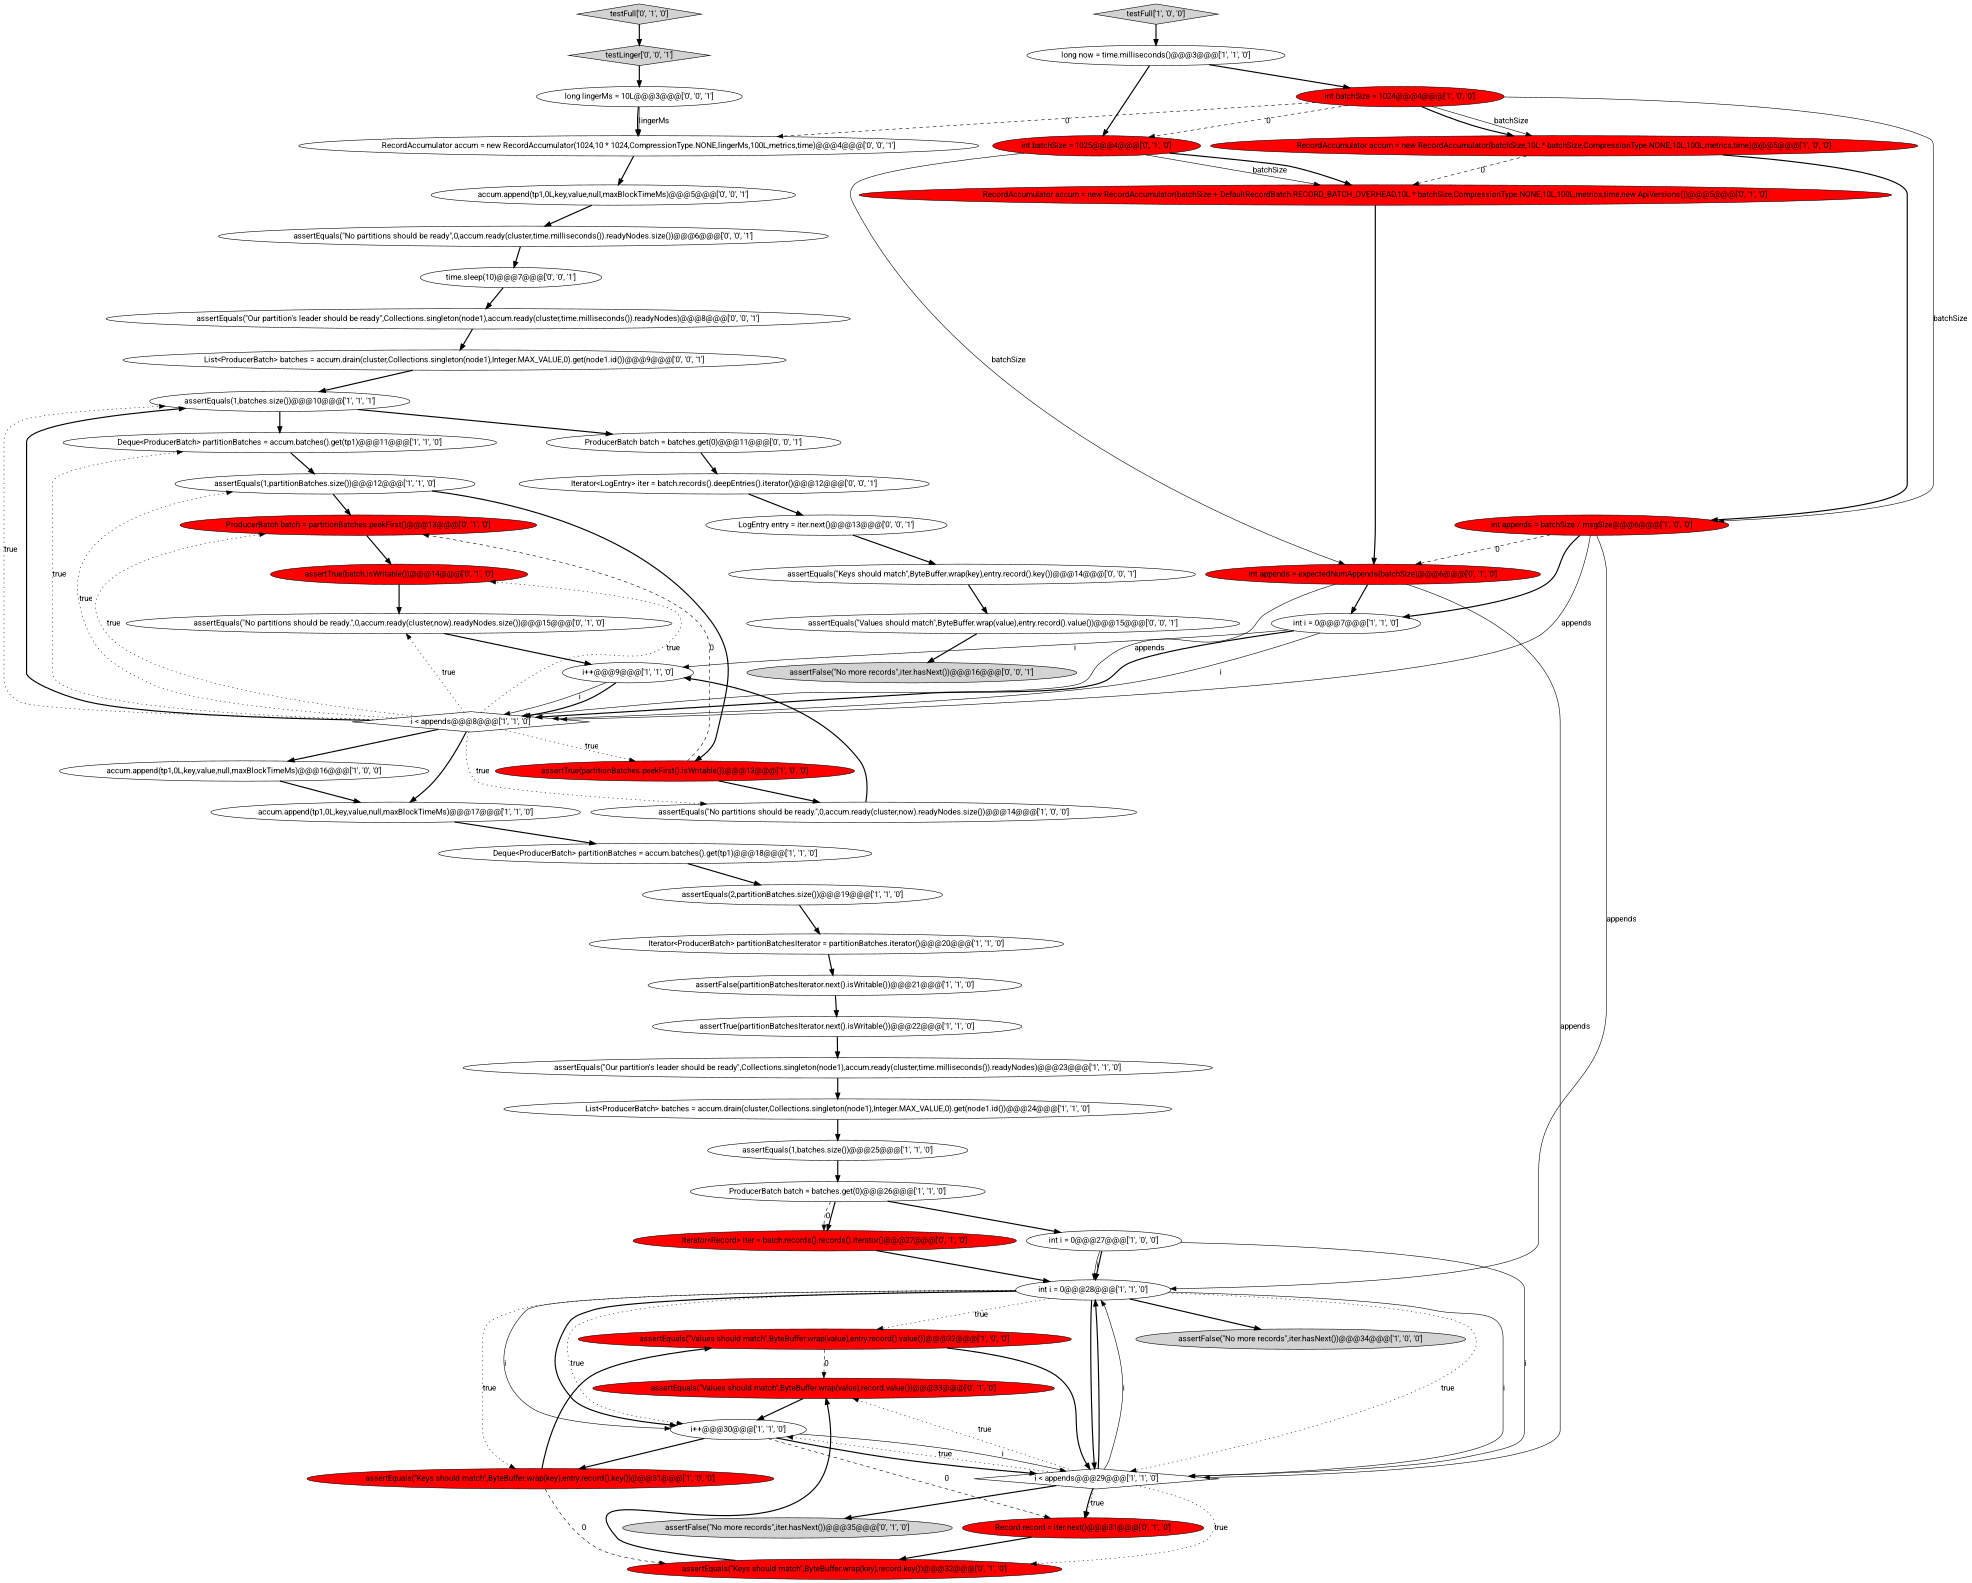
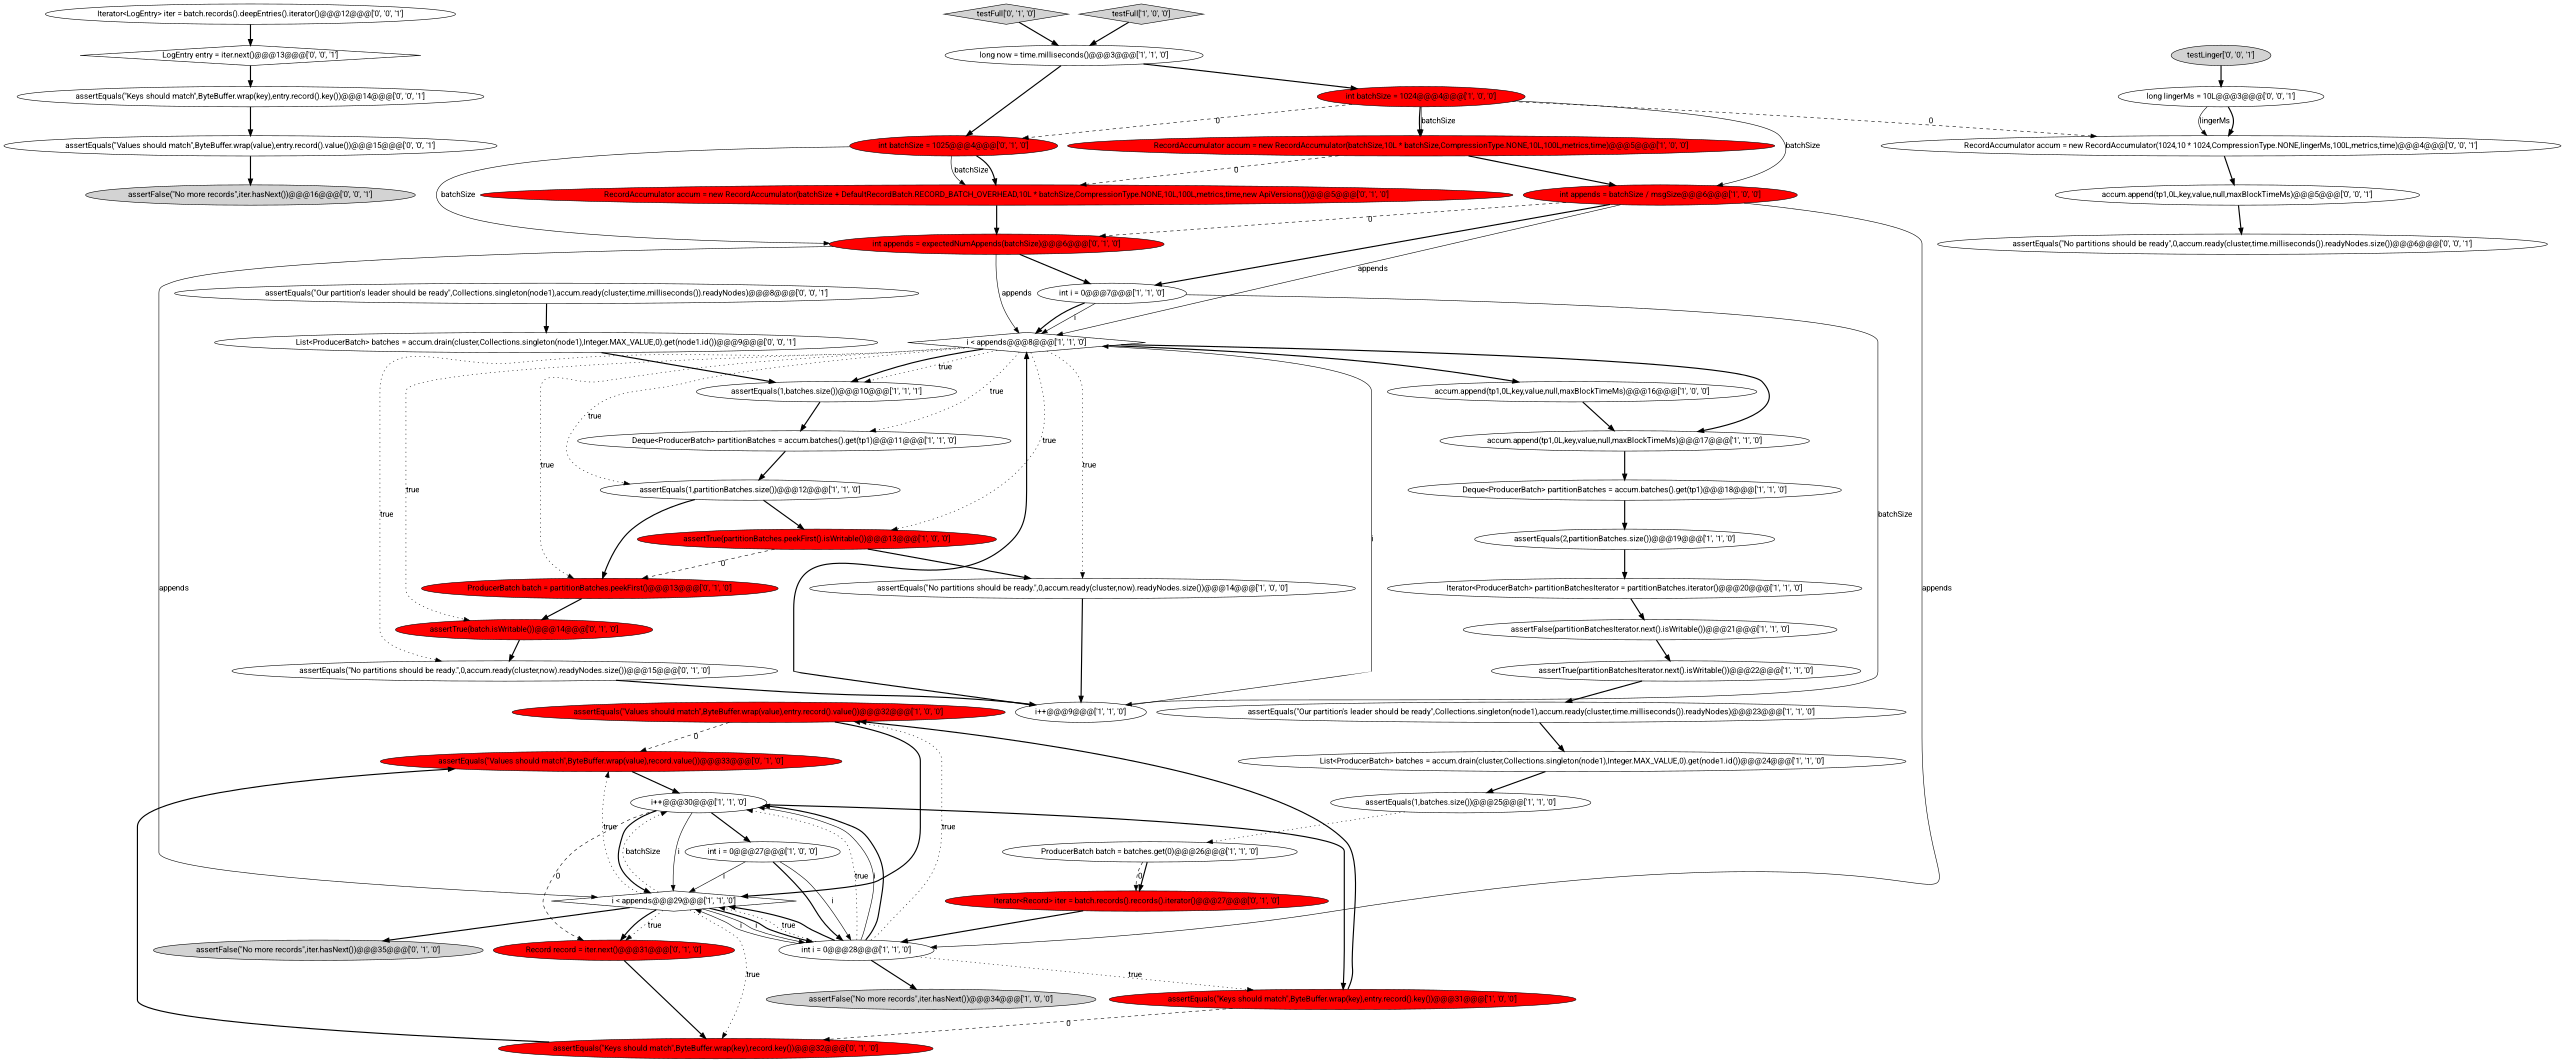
(639, 32) -> (1036, 32)
(639, 55) -> (2221, 55)
(511, 278) -> none
(694, 443) -> none
(826, 525) -> (250, 55)
(1075, 648) -> (1895, 515)
(838, 1168) -> (1309, 827)
(971, 1216) -> (728, 825)
(945, 1454) -> (643, 852)
